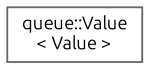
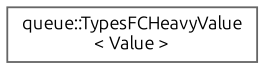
(75, 35) -> (132, 35)
